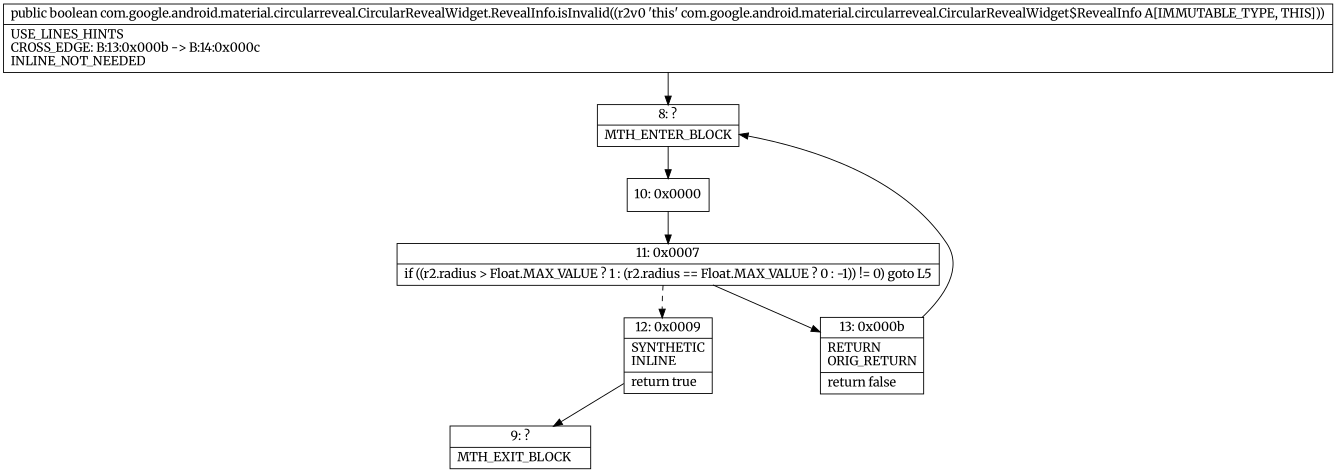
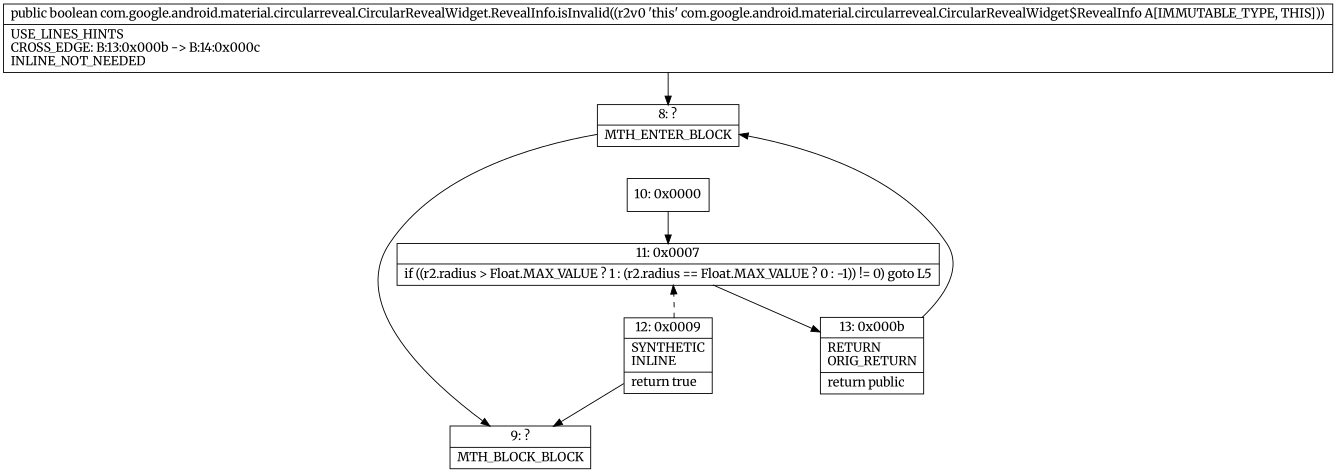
(668, 158) -> (396, 235)
(662, 297) -> (674, 306)
(862, 383) -> (866, 383)
(514, 458) -> (520, 458)
